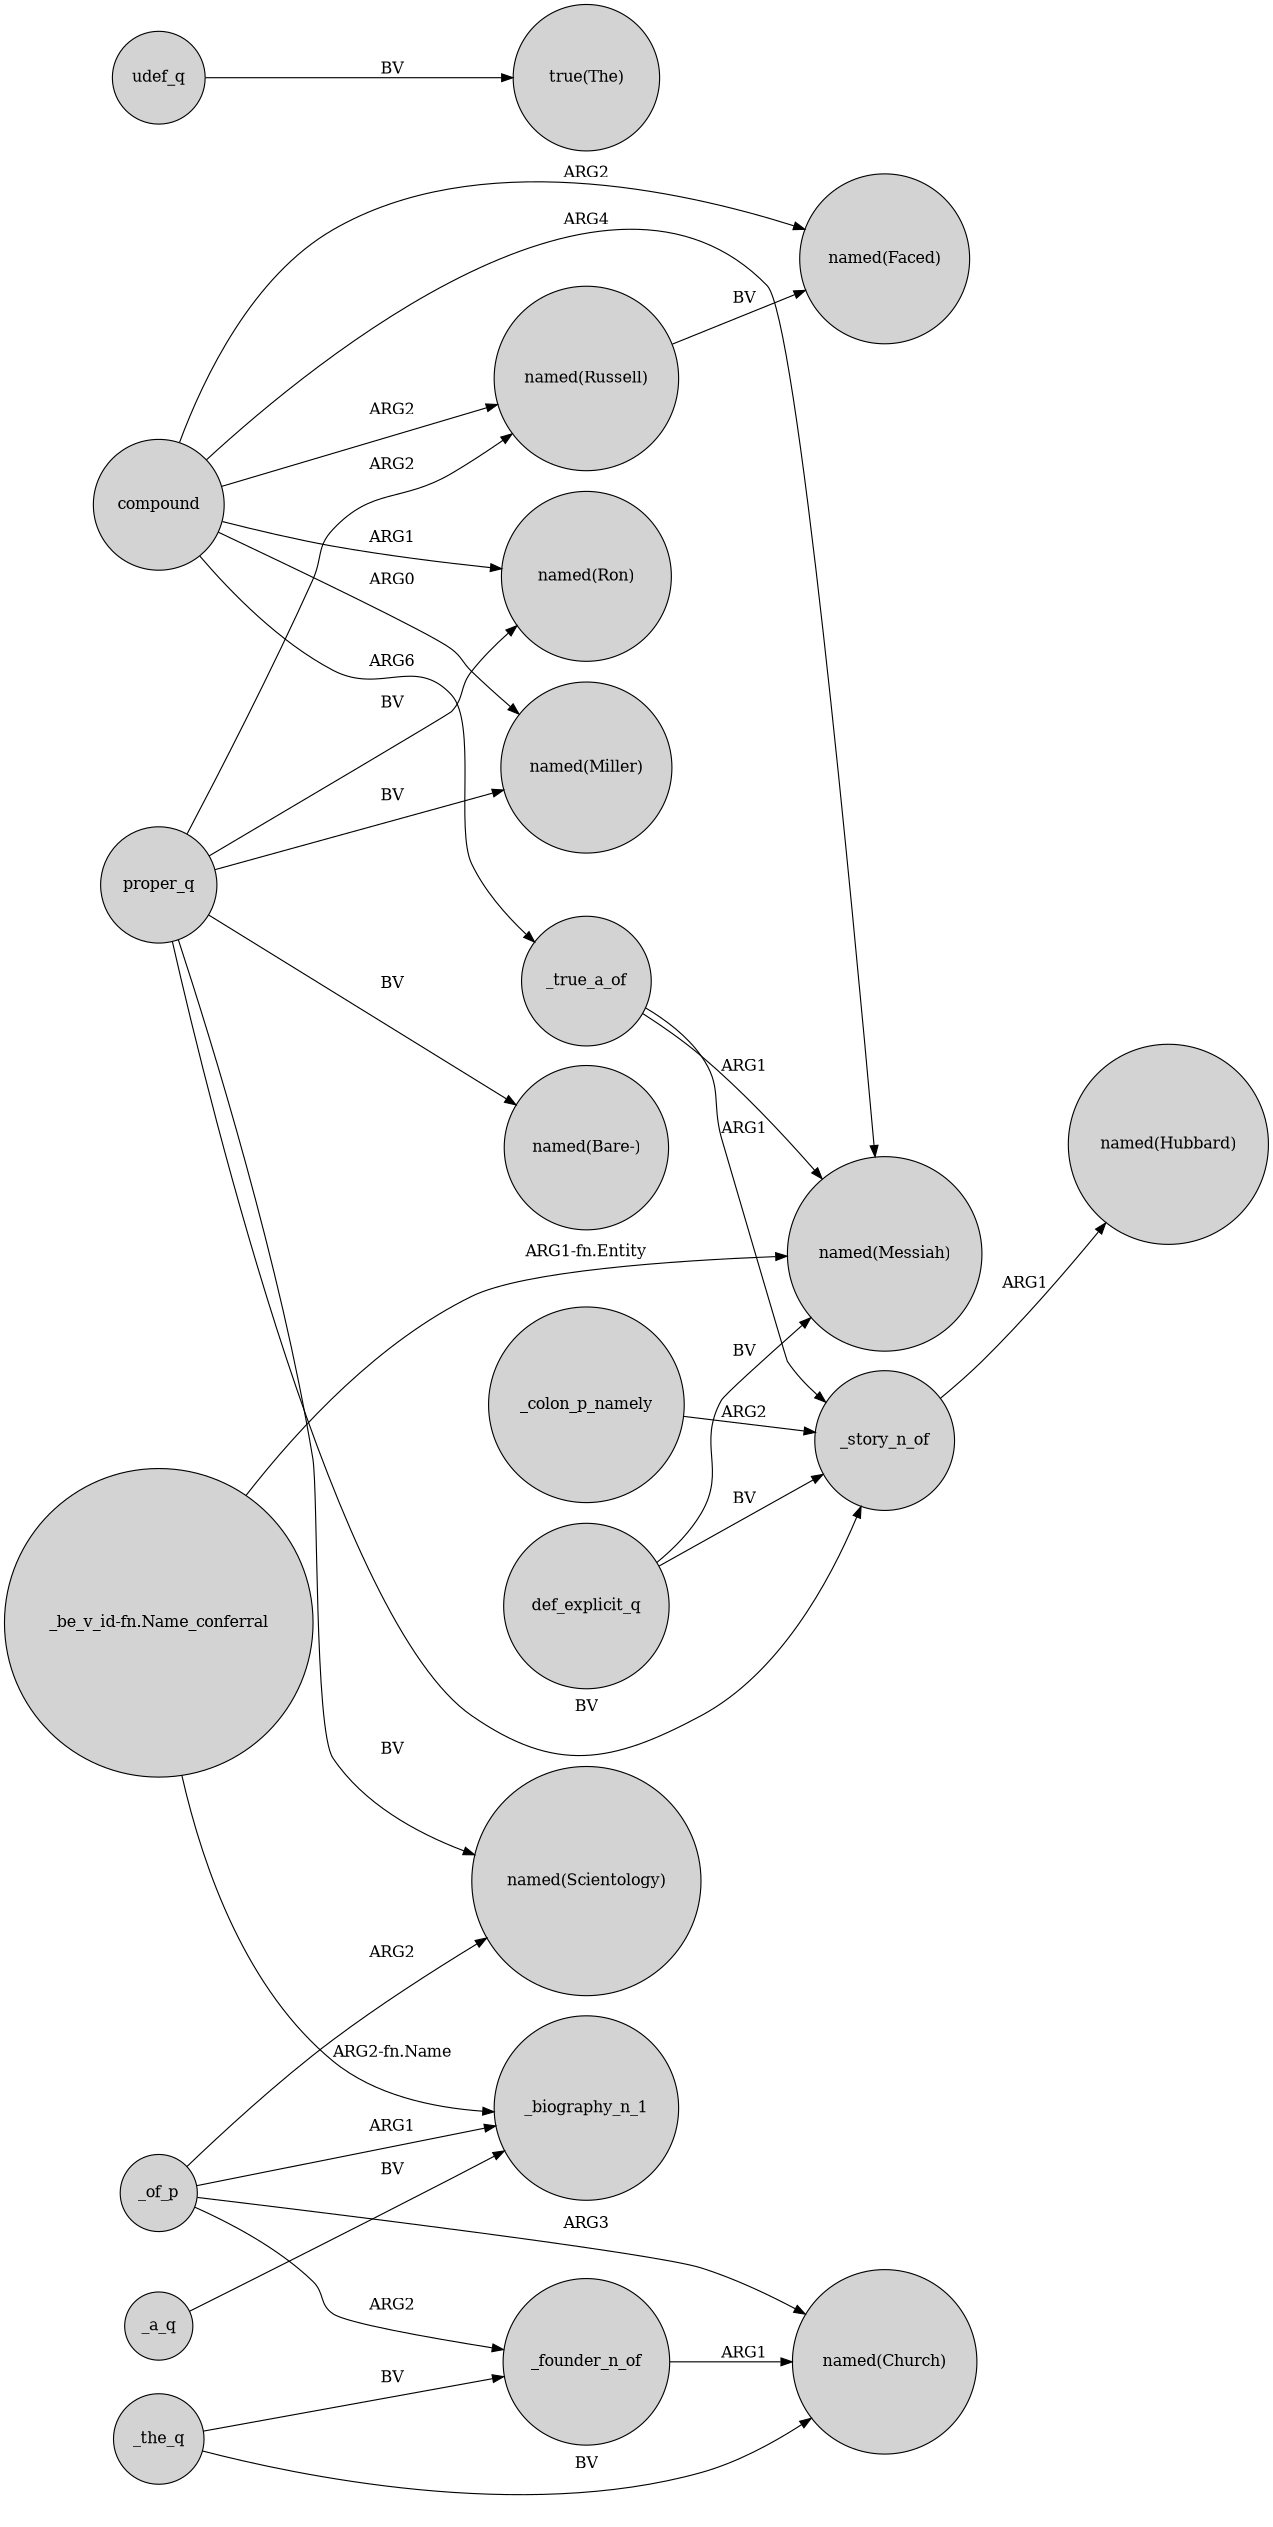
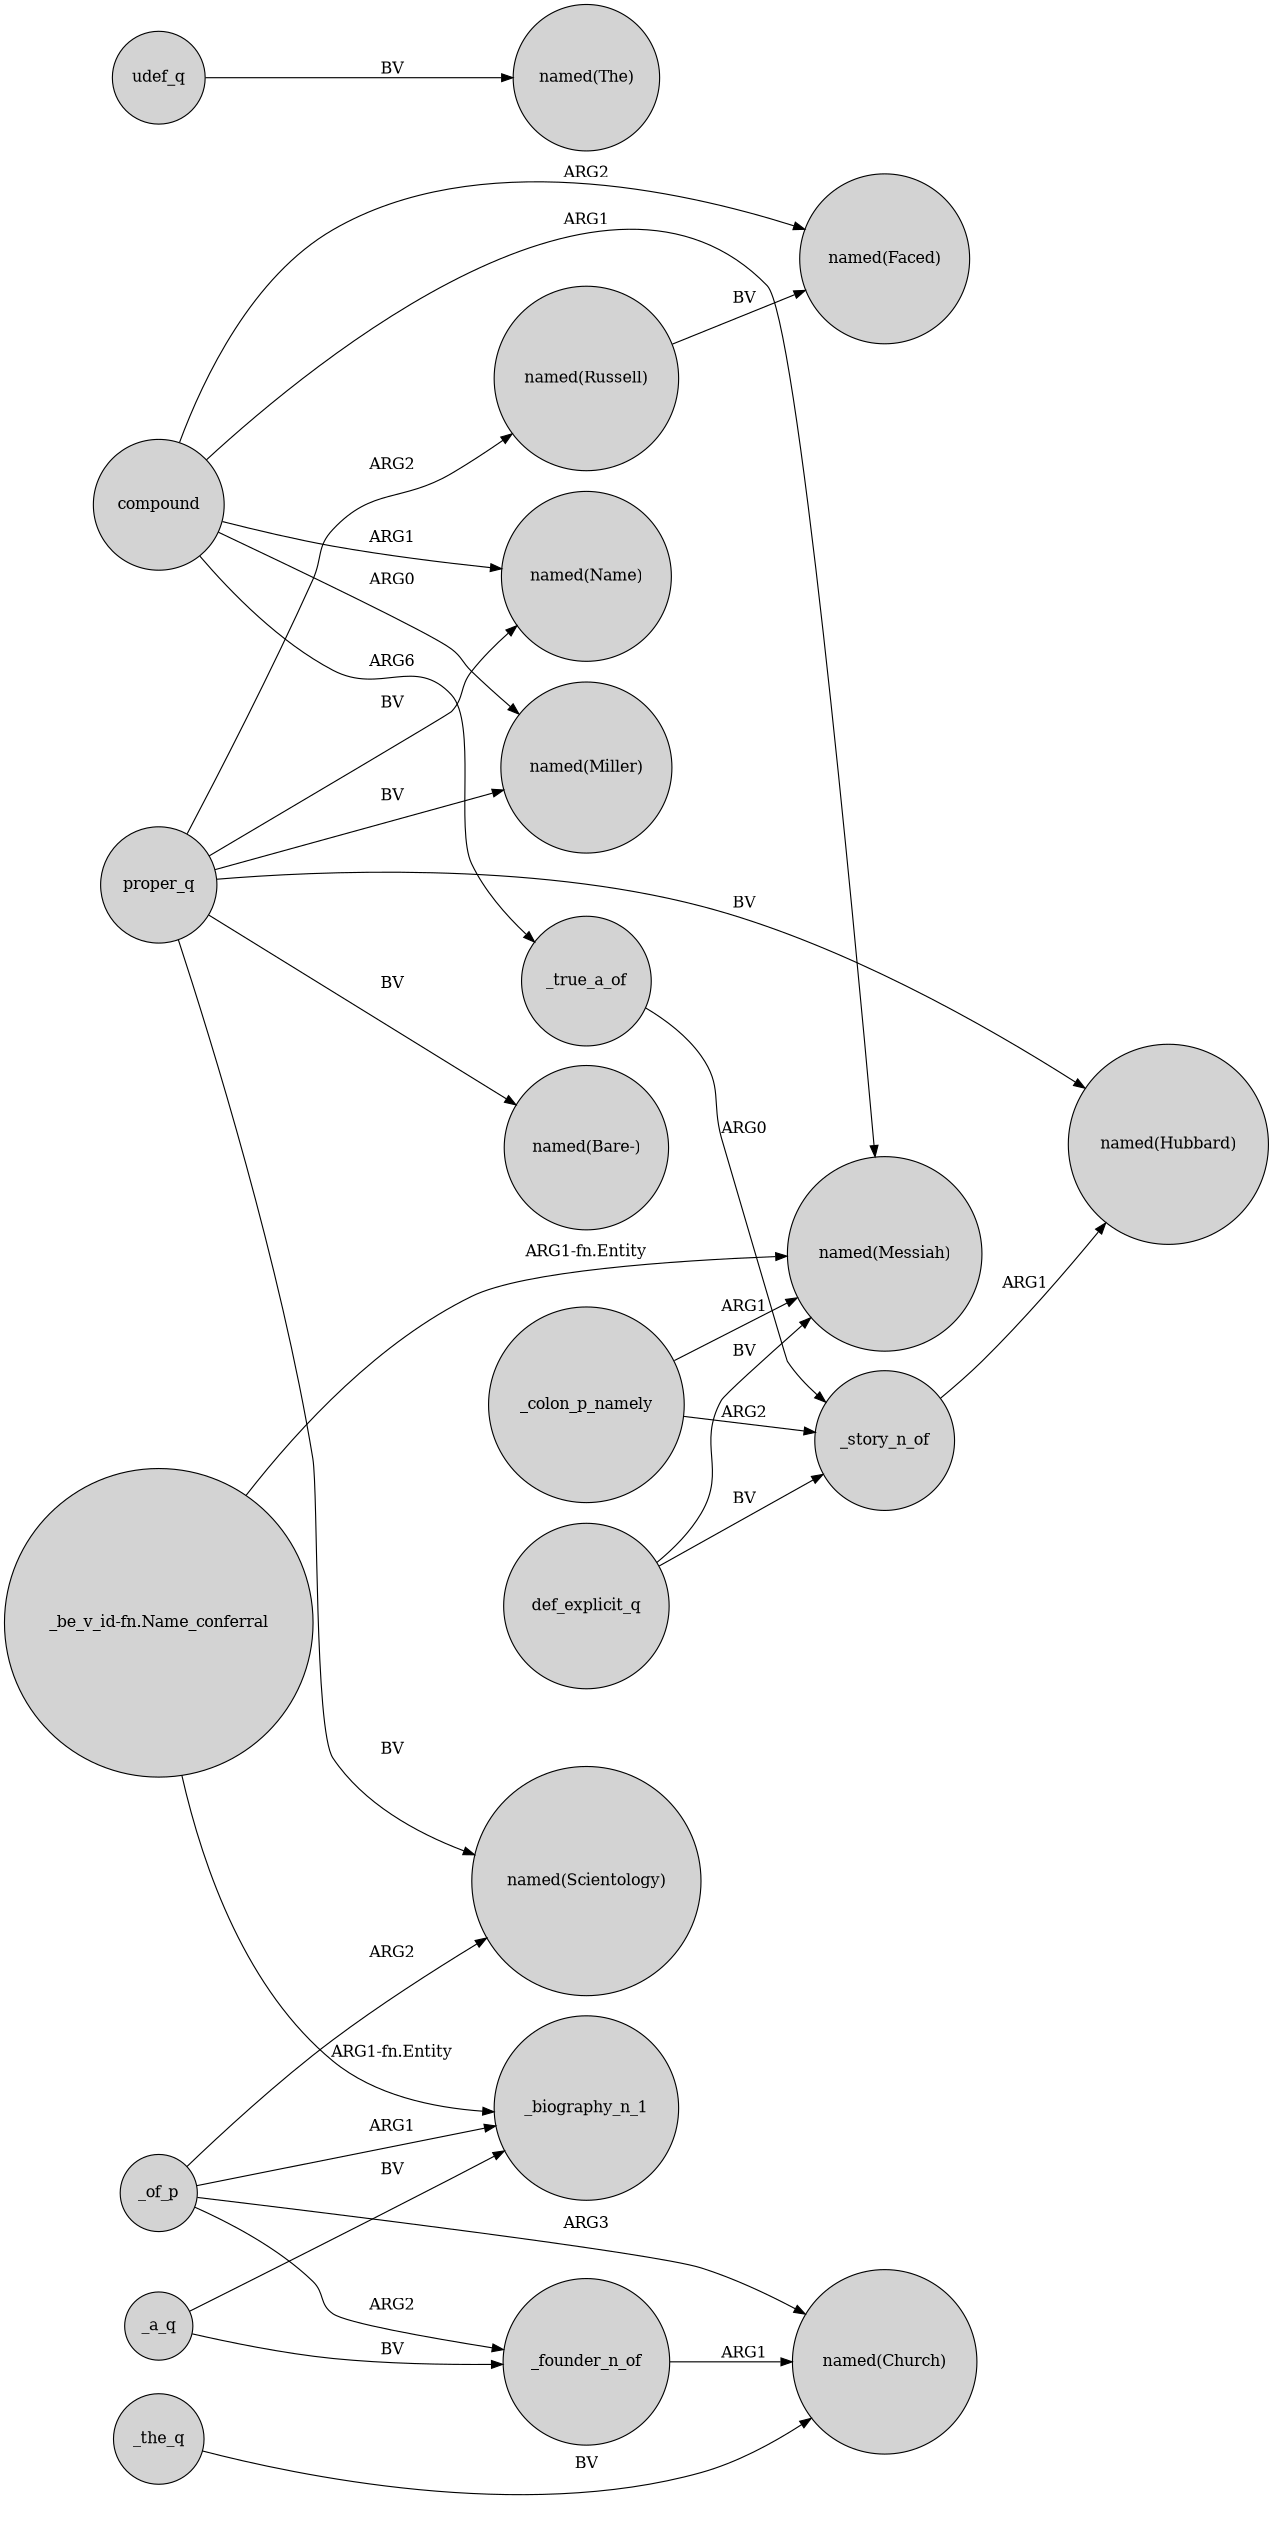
(586, 78) -> (586, 78)
(586, 220) -> (586, 220)
(354, 447) -> none
(586, 576) -> (586, 576)
(734, 1086) -> (731, 1332)
(744, 1129) -> (744, 1129)
(374, 1580) -> (666, 898)
(392, 2053) -> (392, 2053)
(348, 2405) -> (341, 2359)
